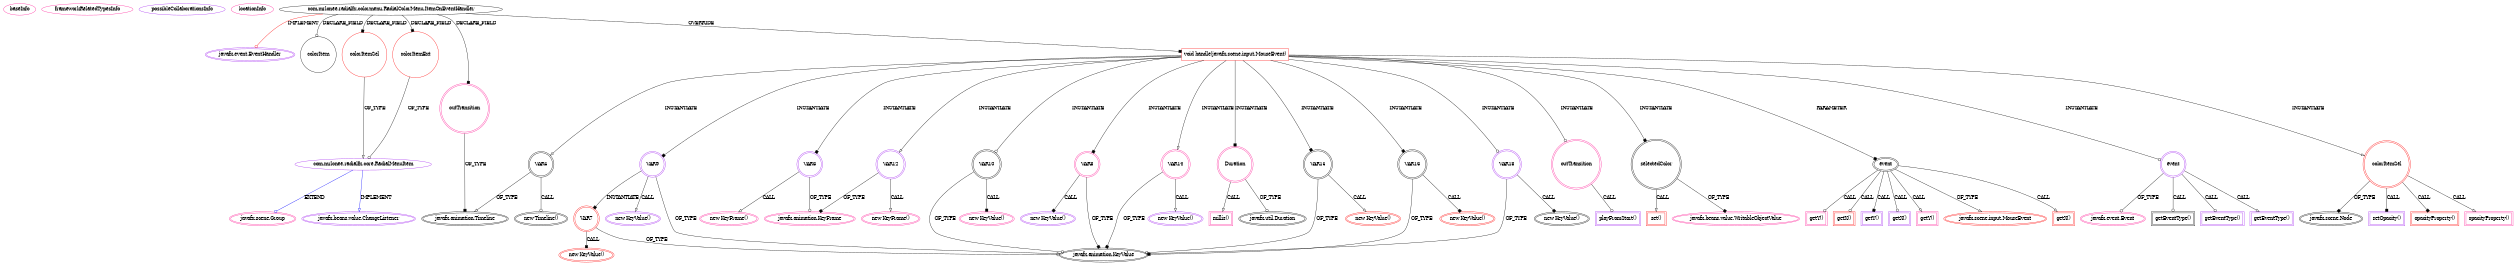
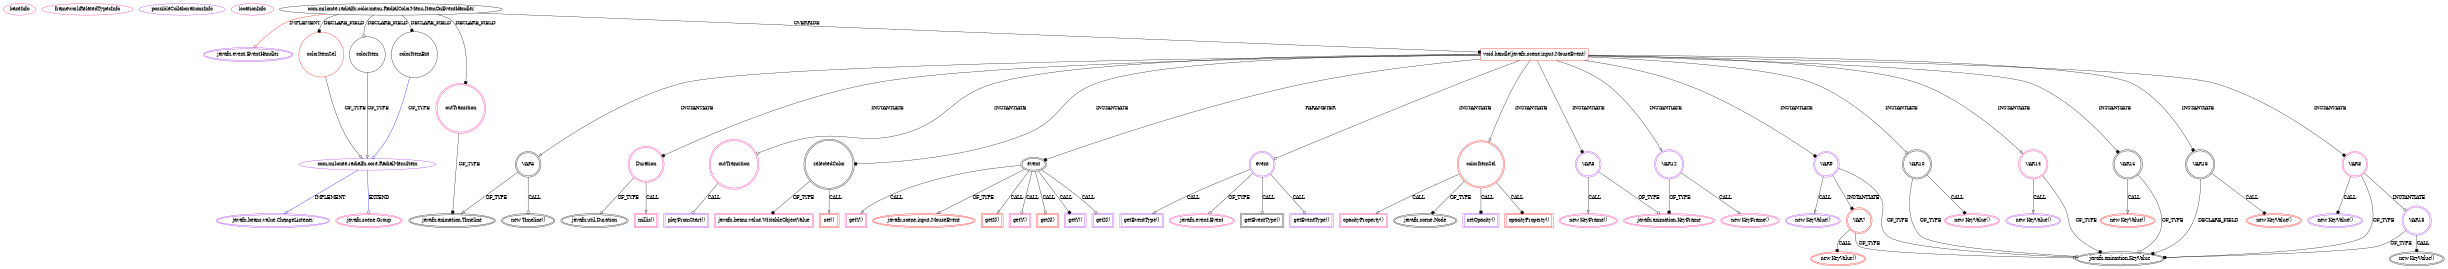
(416, 55) -> (414, 55)
(1406, 77) -> (2384, 191)
none -> (367, 114)
(394, 119) -> (397, 119)
(1422, 219) -> (2218, 221)
(1736, 219) -> (764, 221)
